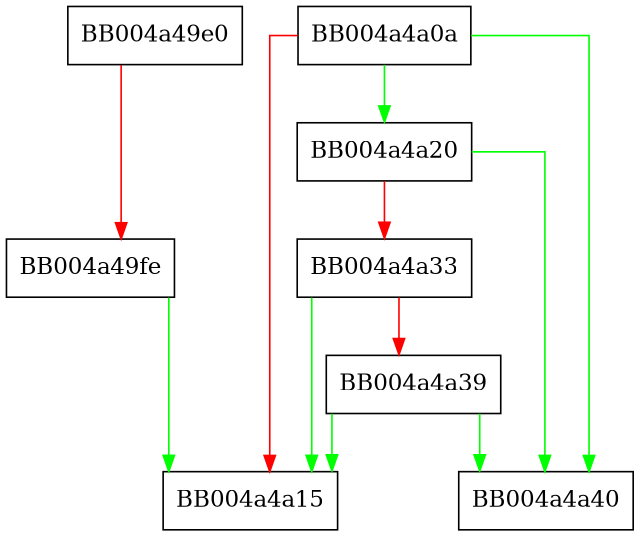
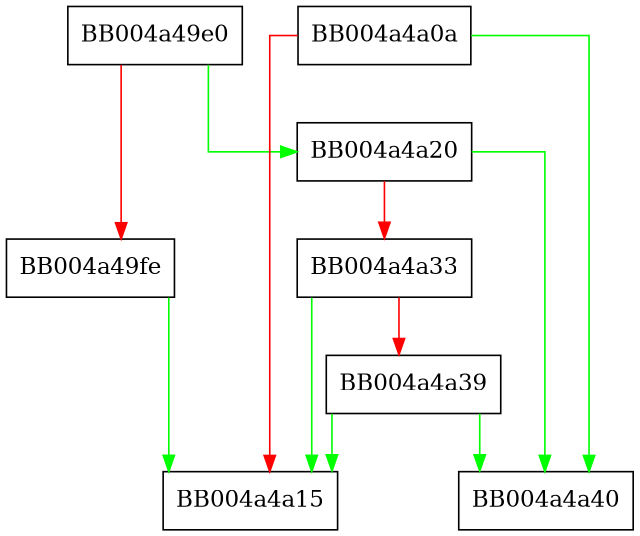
(384, 85) -> (208, 145)
